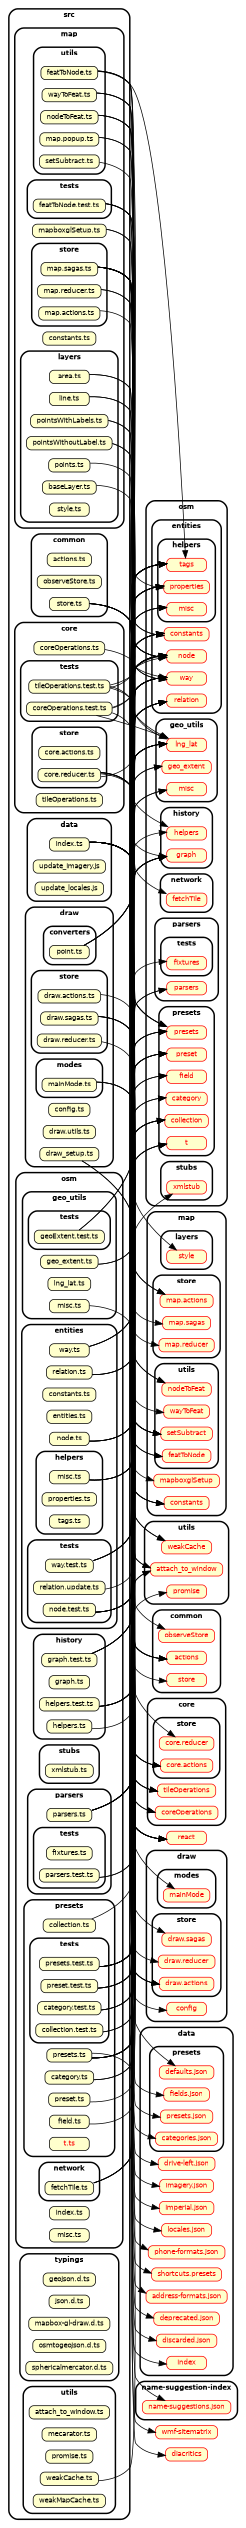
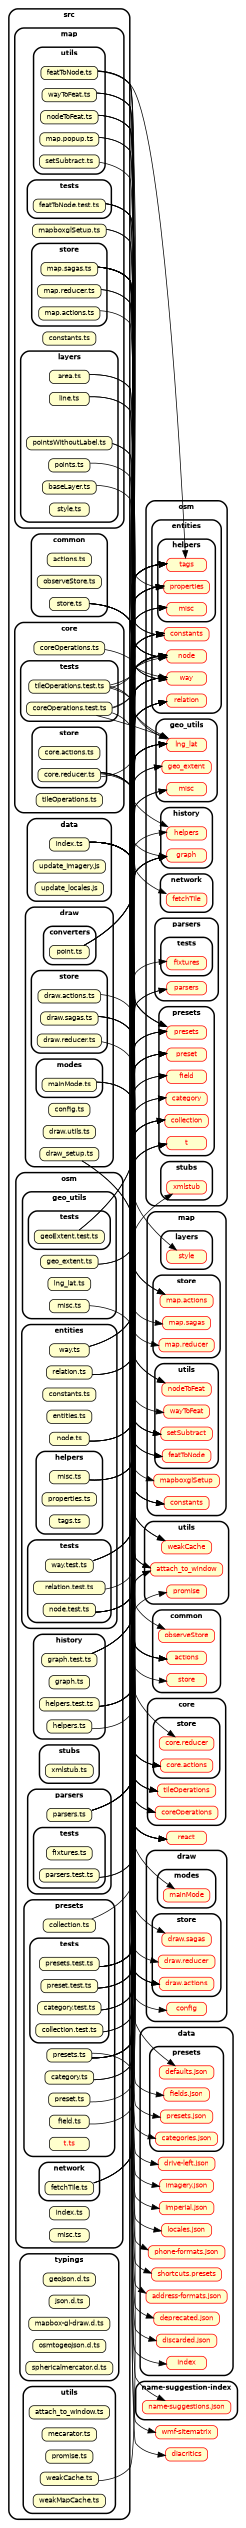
(69, 421) -> none
(69, 1588) -> (69, 1588)
